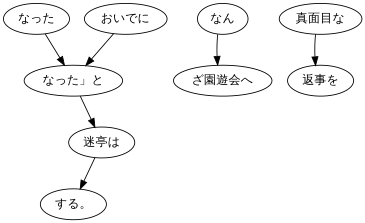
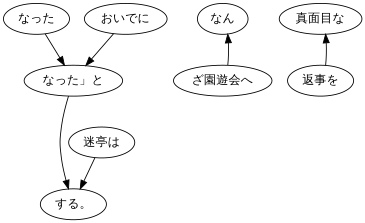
(217, 45) -> (228, 54)
(315, 45) -> (326, 54)
(86, 108) -> (60, 138)
